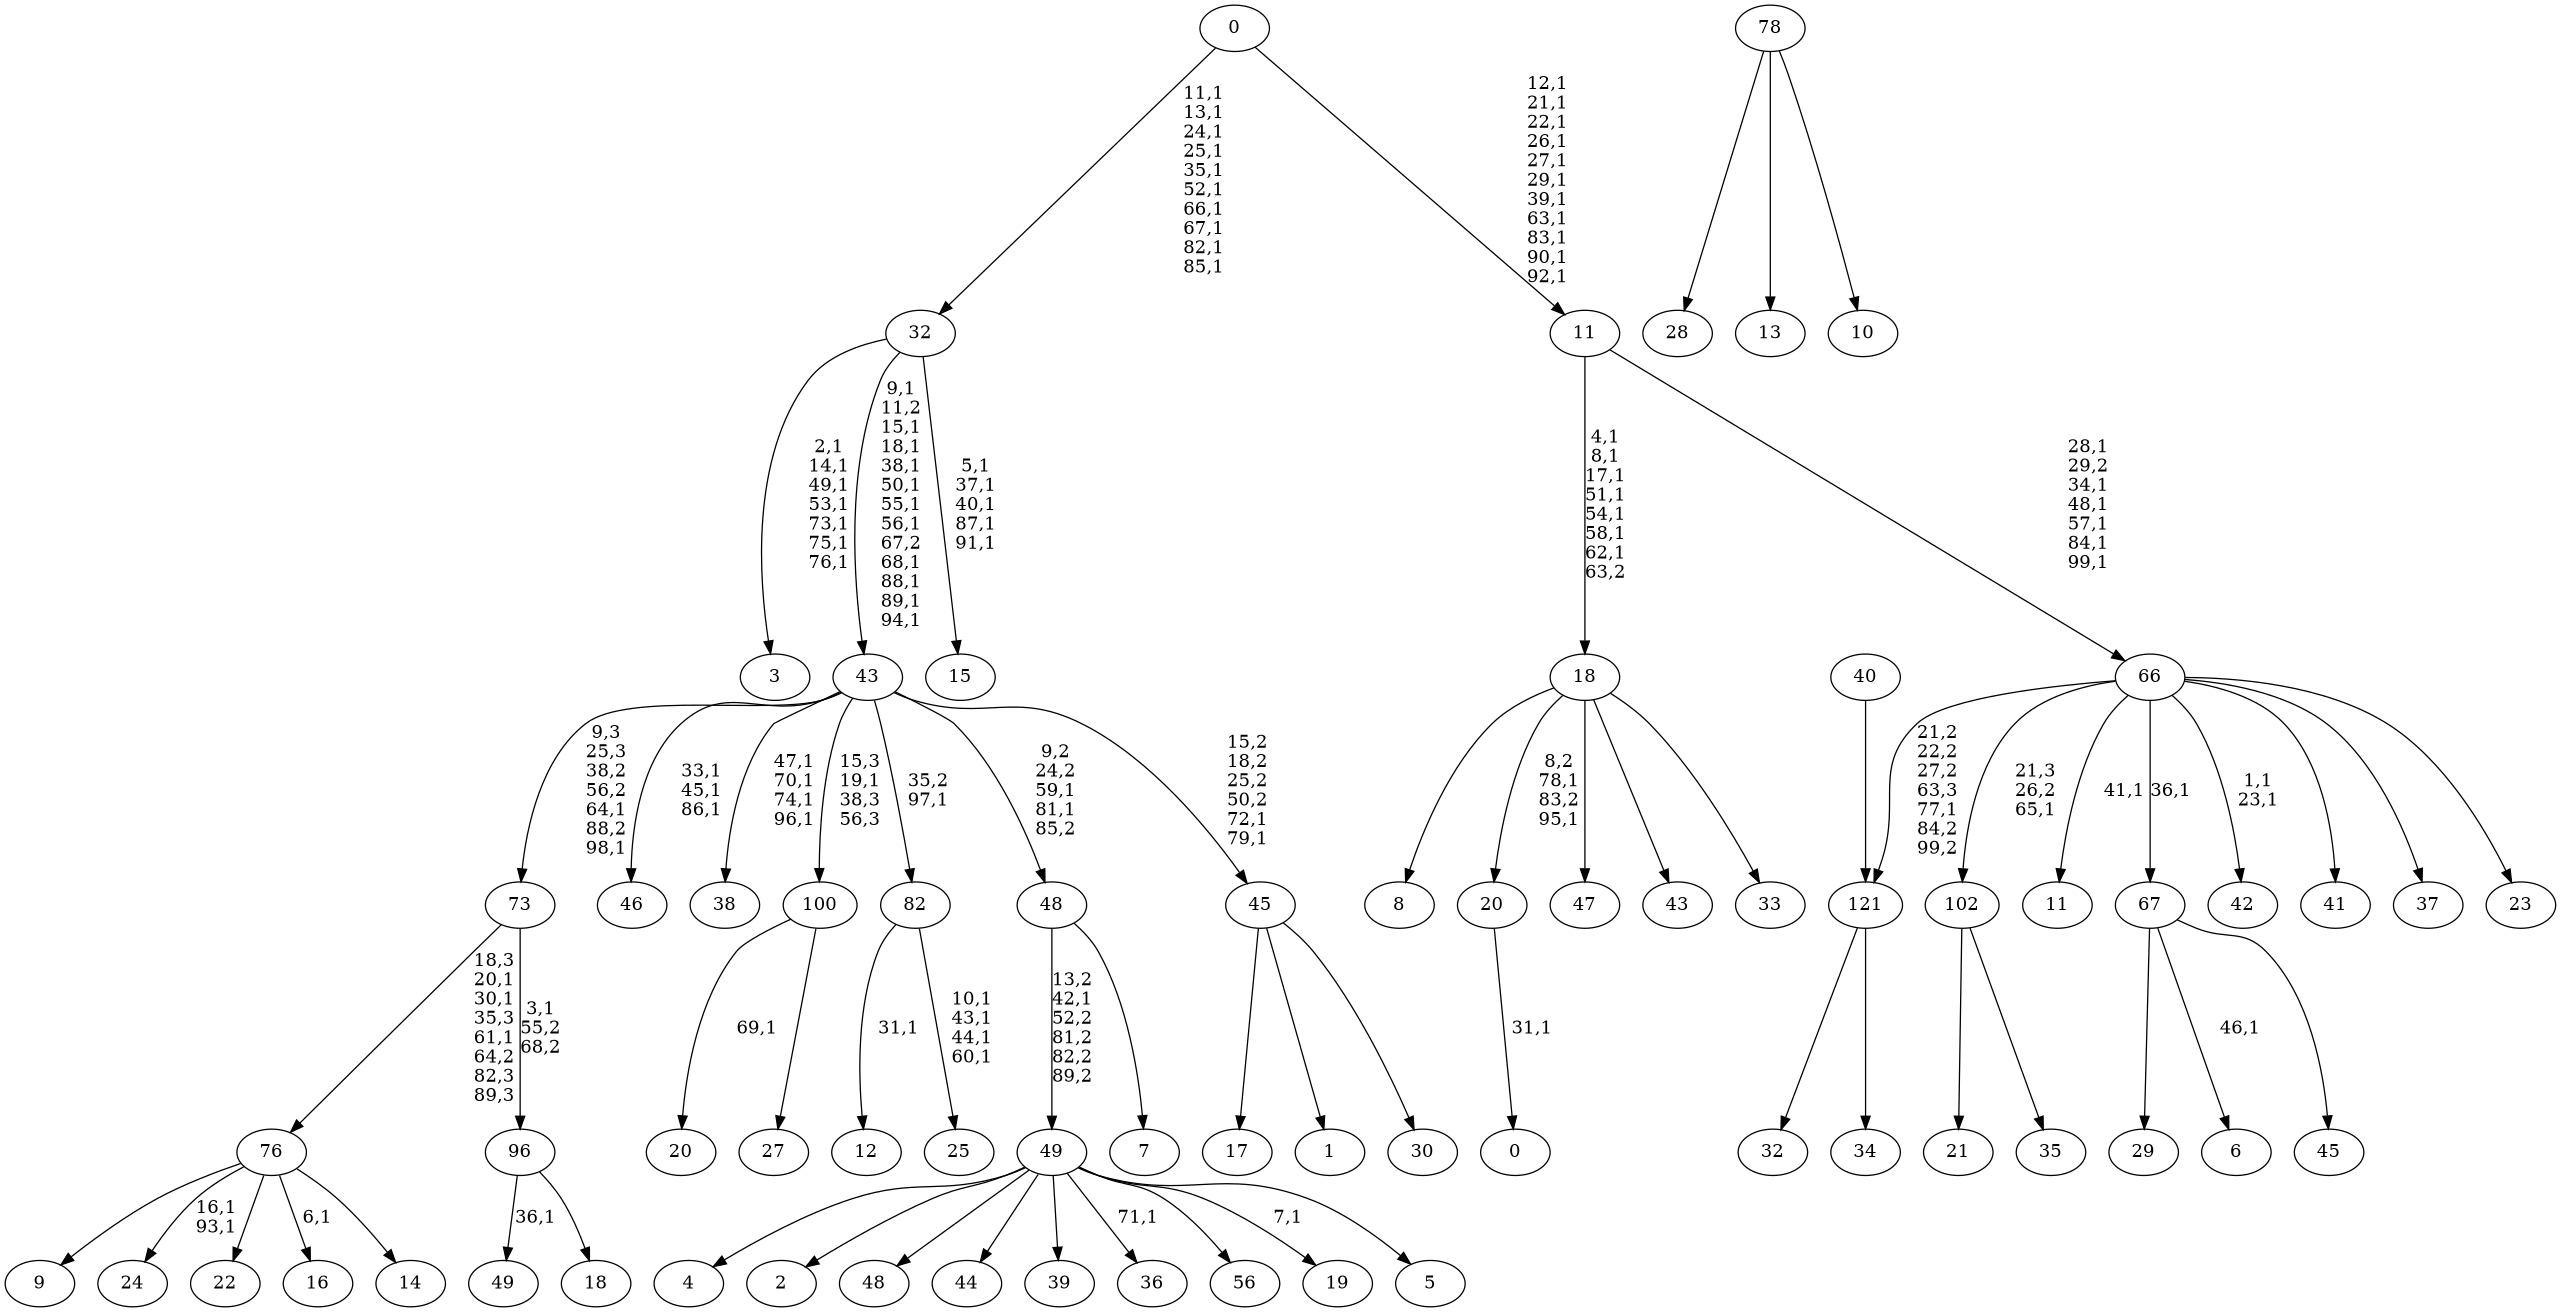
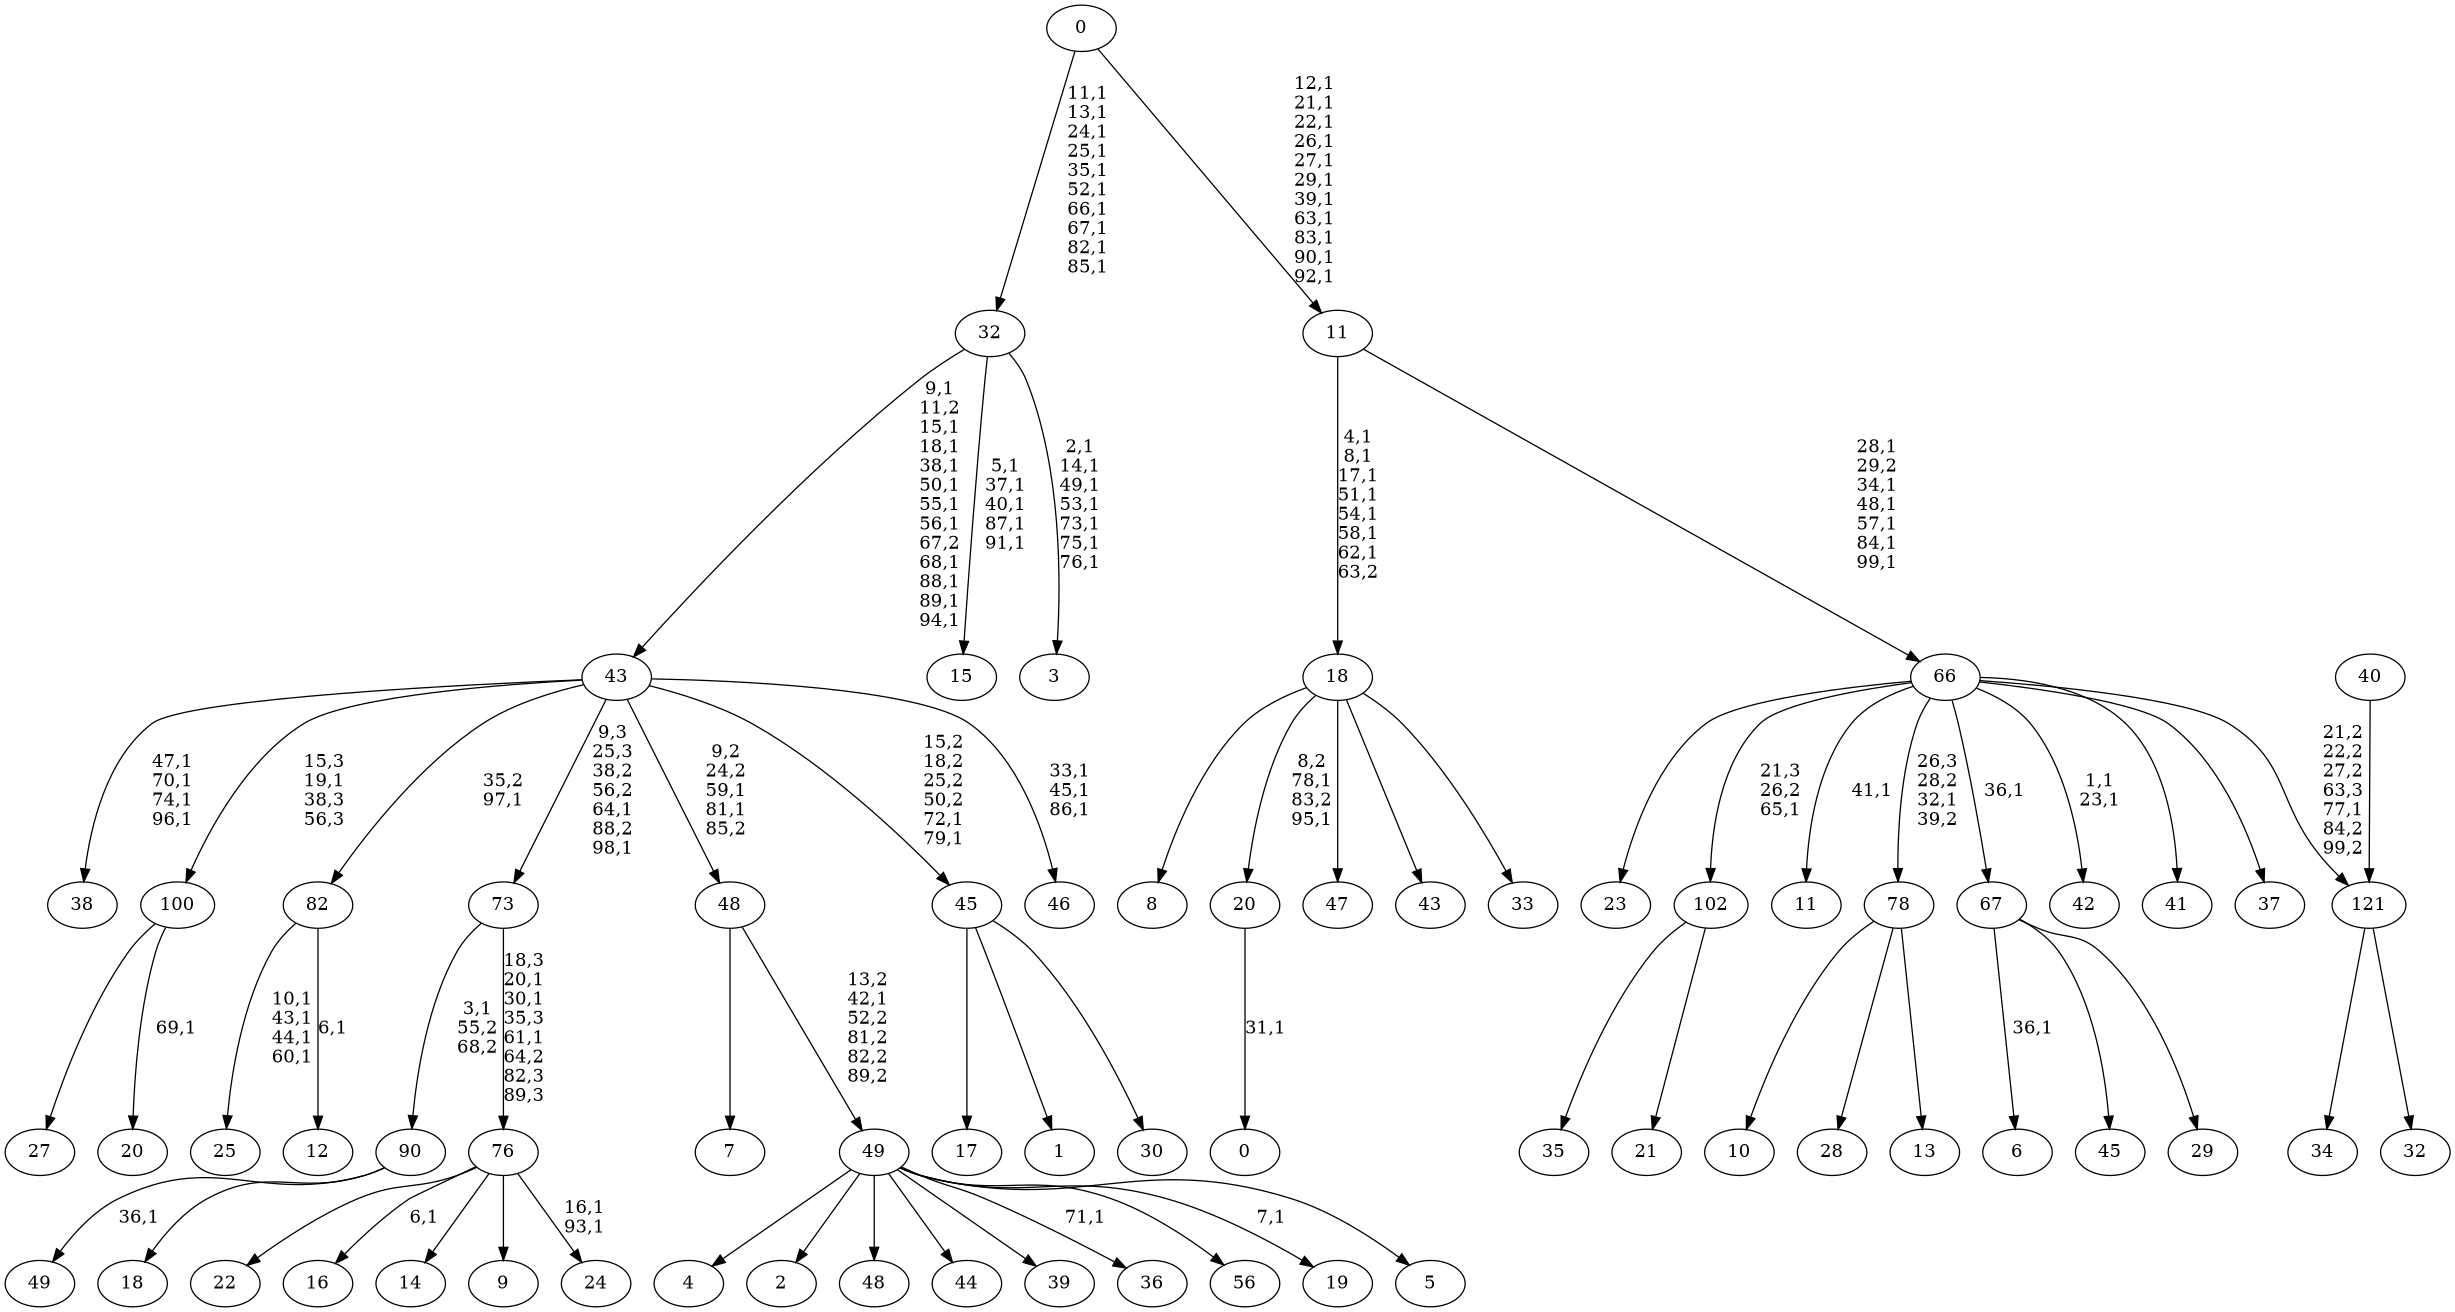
none -> (1904, 781)
(899, 1029) -> (333, 1029)
(2240, 1029) -> (2033, 1029)
(520, 1152) -> (411, 1152)
